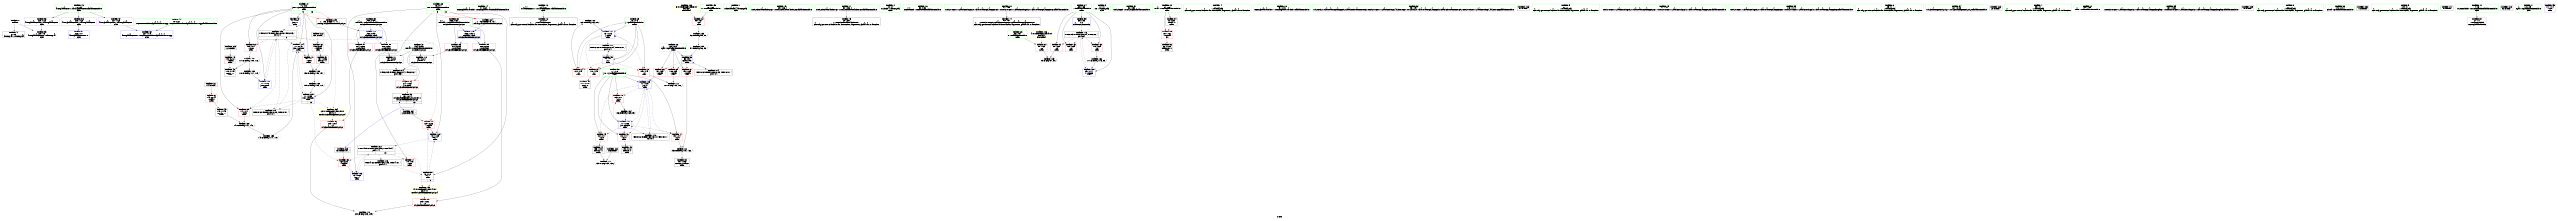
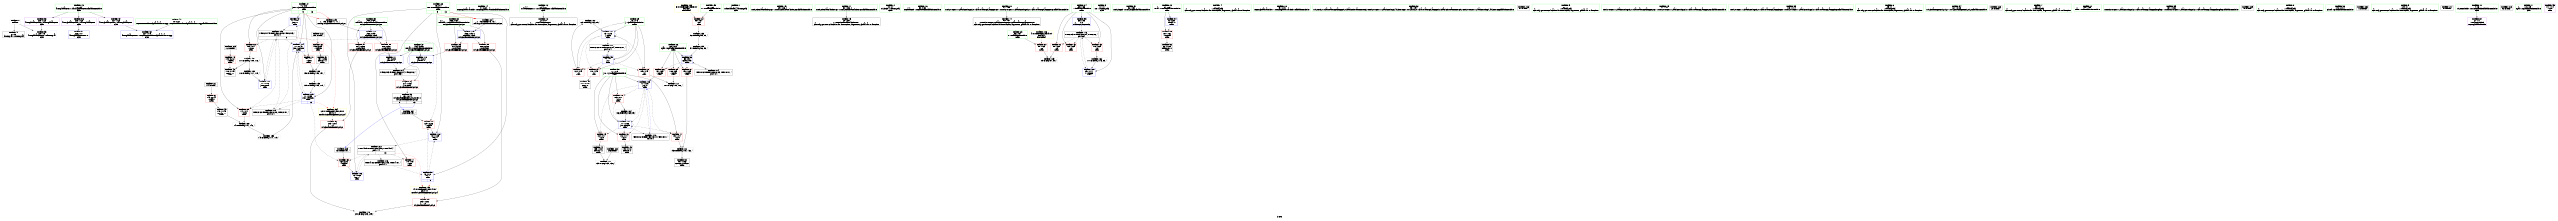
(1167, 37) -> (1167, 37)
(419, 50) -> (419, 50)
